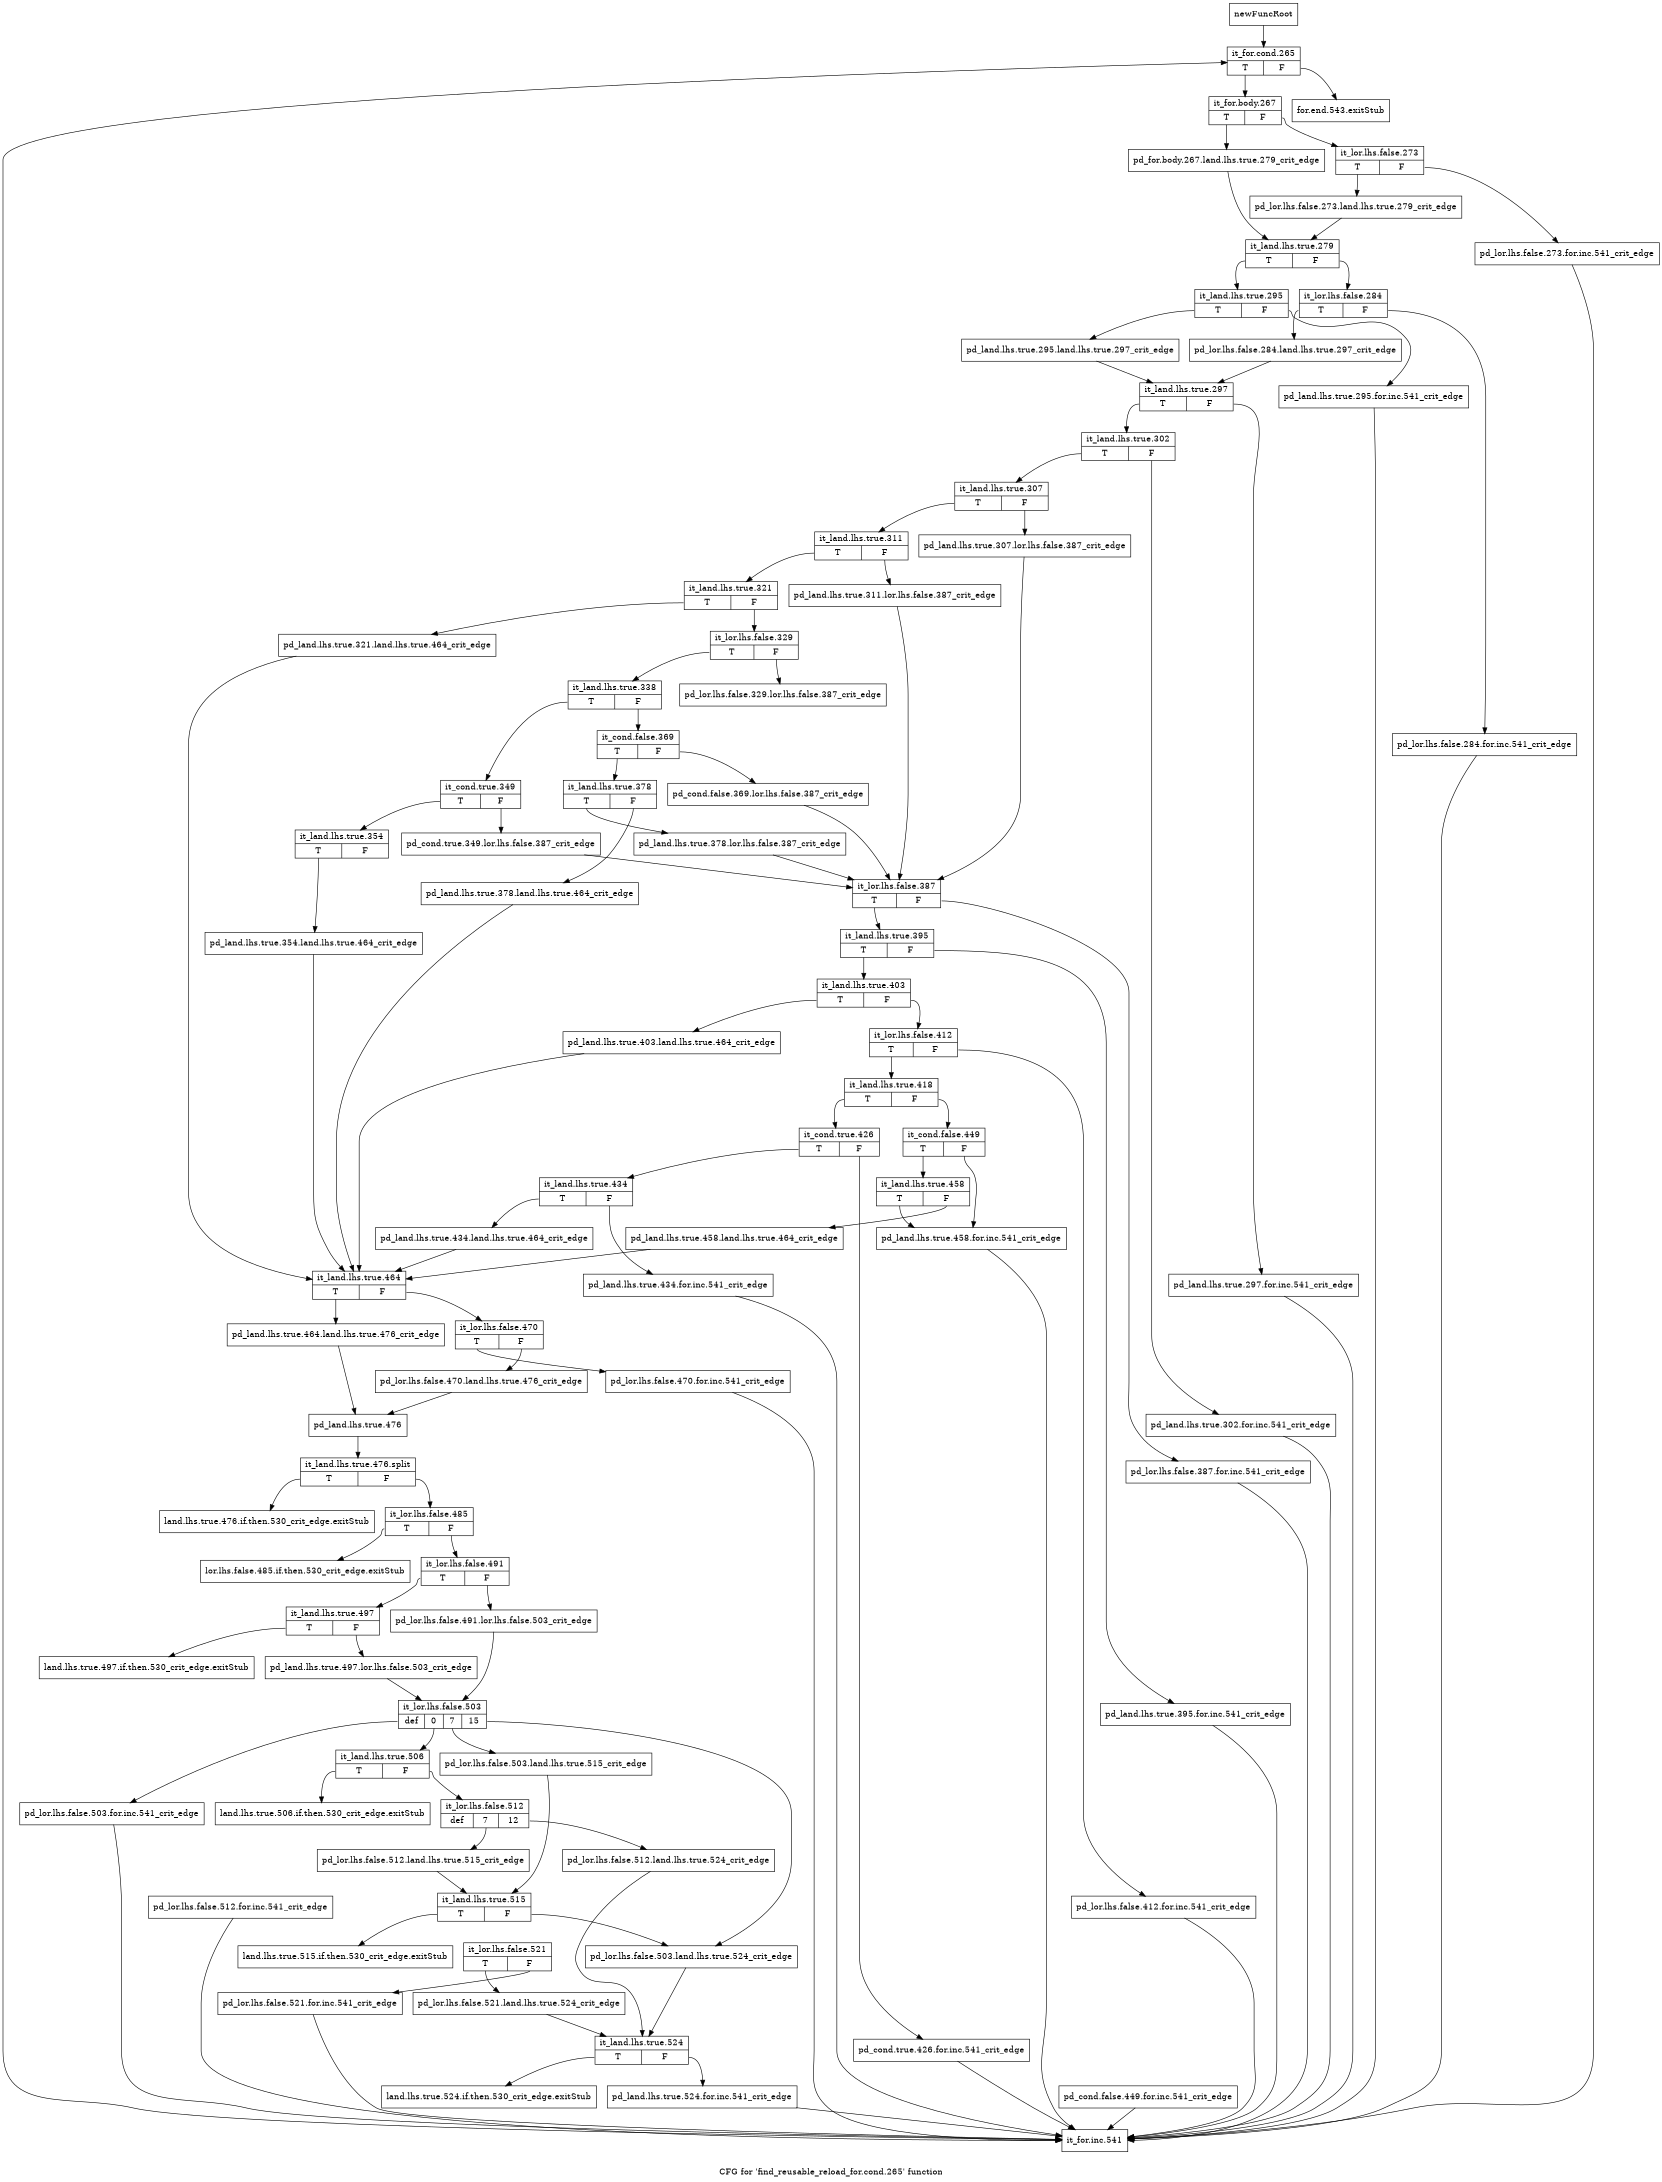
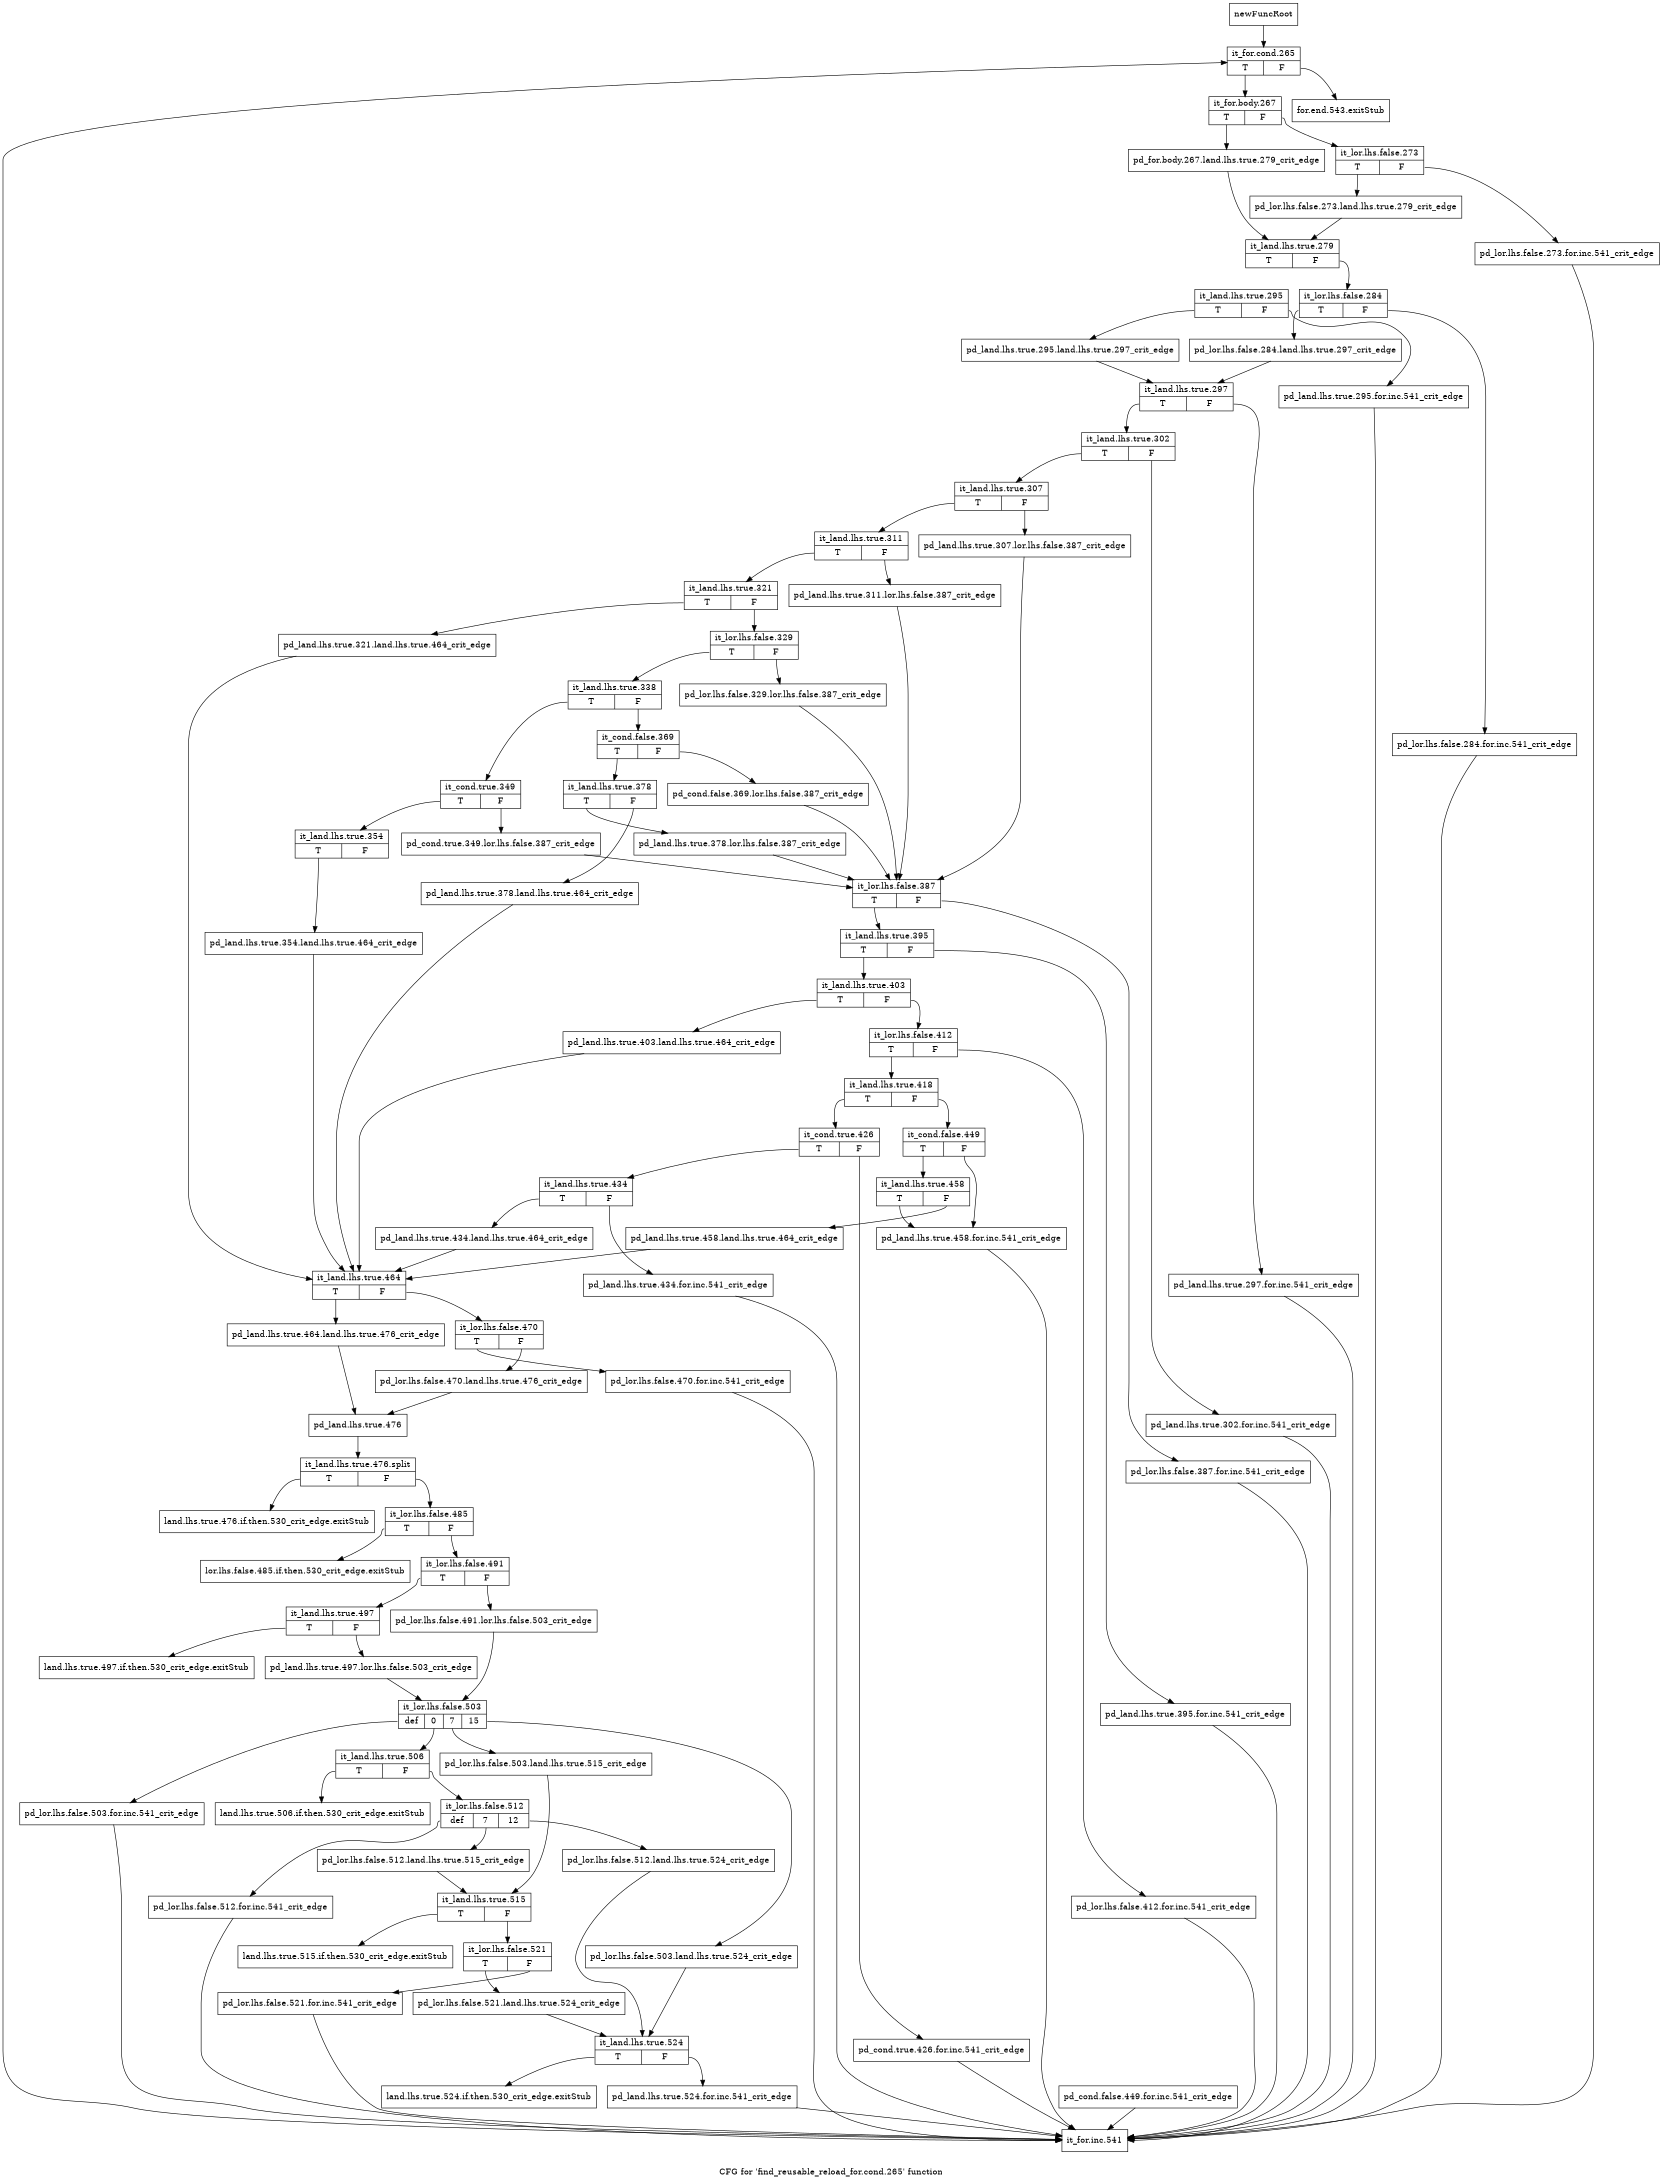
(1236, 270) -> none
none -> (871, 776)
none -> (343, 1841)
(598, 1923) -> (508, 1929)
